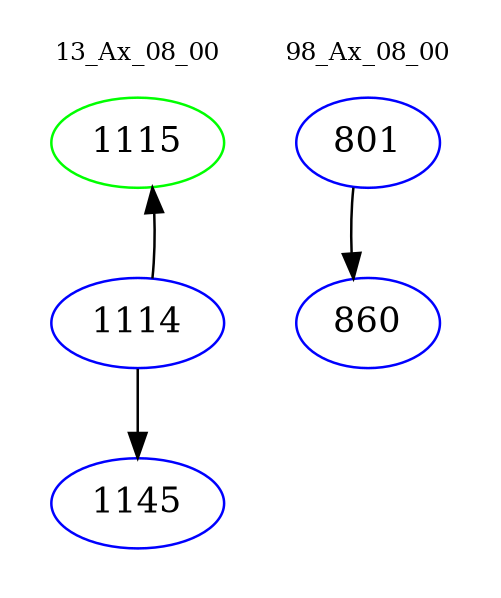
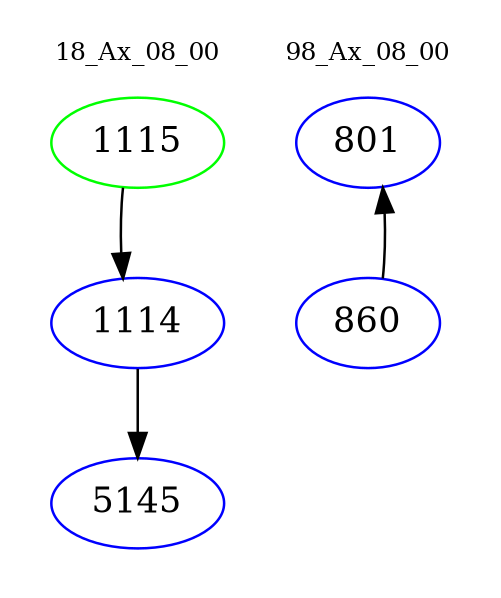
(138, 54) -> (138, 54)
(351, 220) -> (385, 246)
(154, 246) -> (121, 220)
(138, 503) -> (138, 503)
